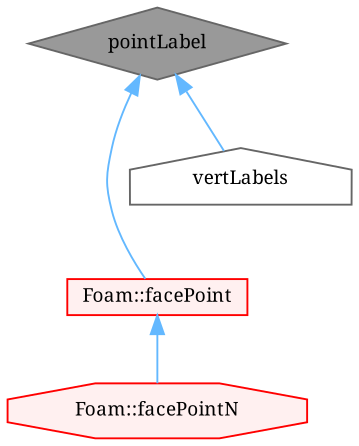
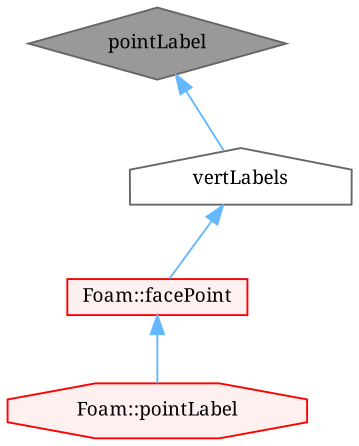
(108, 188) -> (191, 250)
(157, 411) -> (157, 411)
